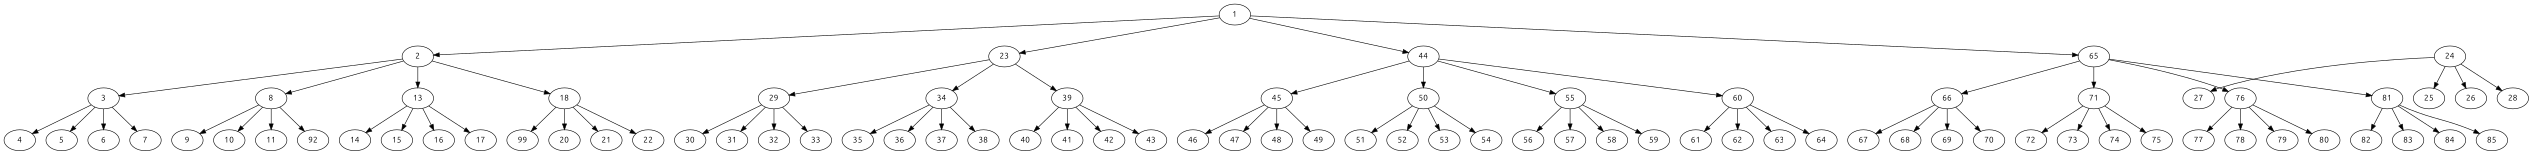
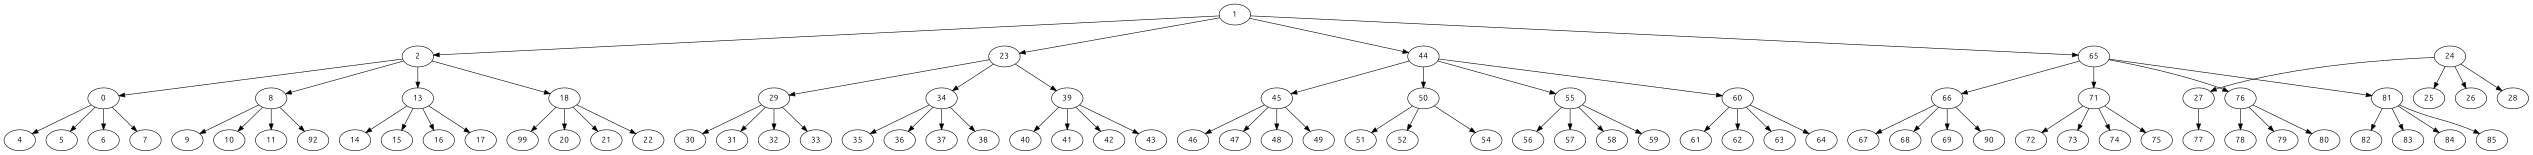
(104, 98) -> (104, 98)
(2222, 117) -> (2199, 116)
(1444, 140) -> none
(1989, 140) -> (1989, 140)
